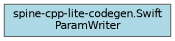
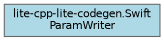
(87, 20) -> (82, 20)
